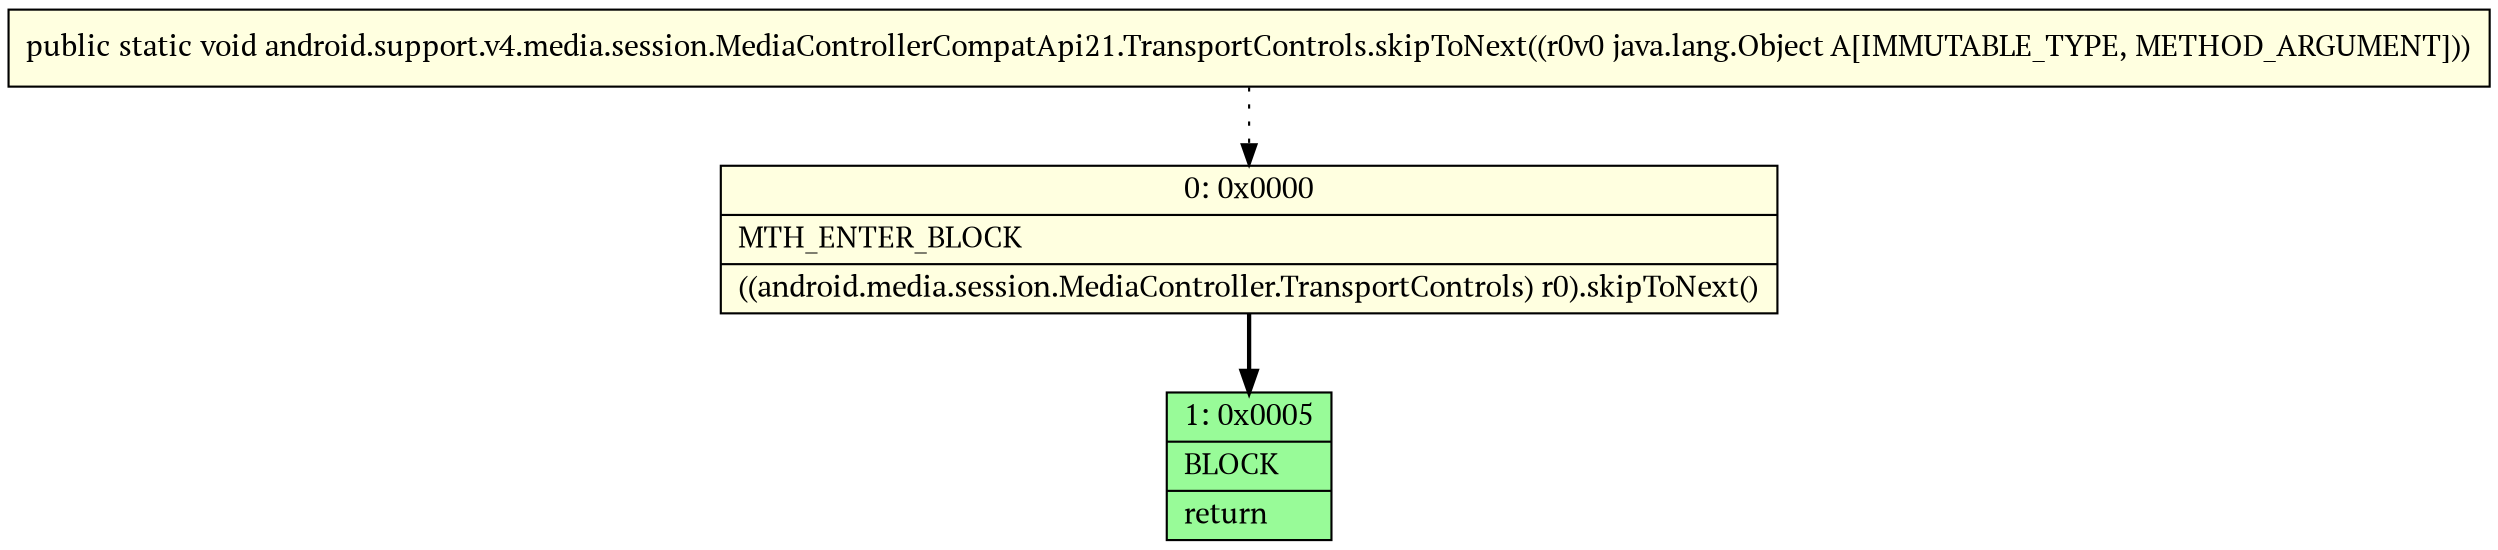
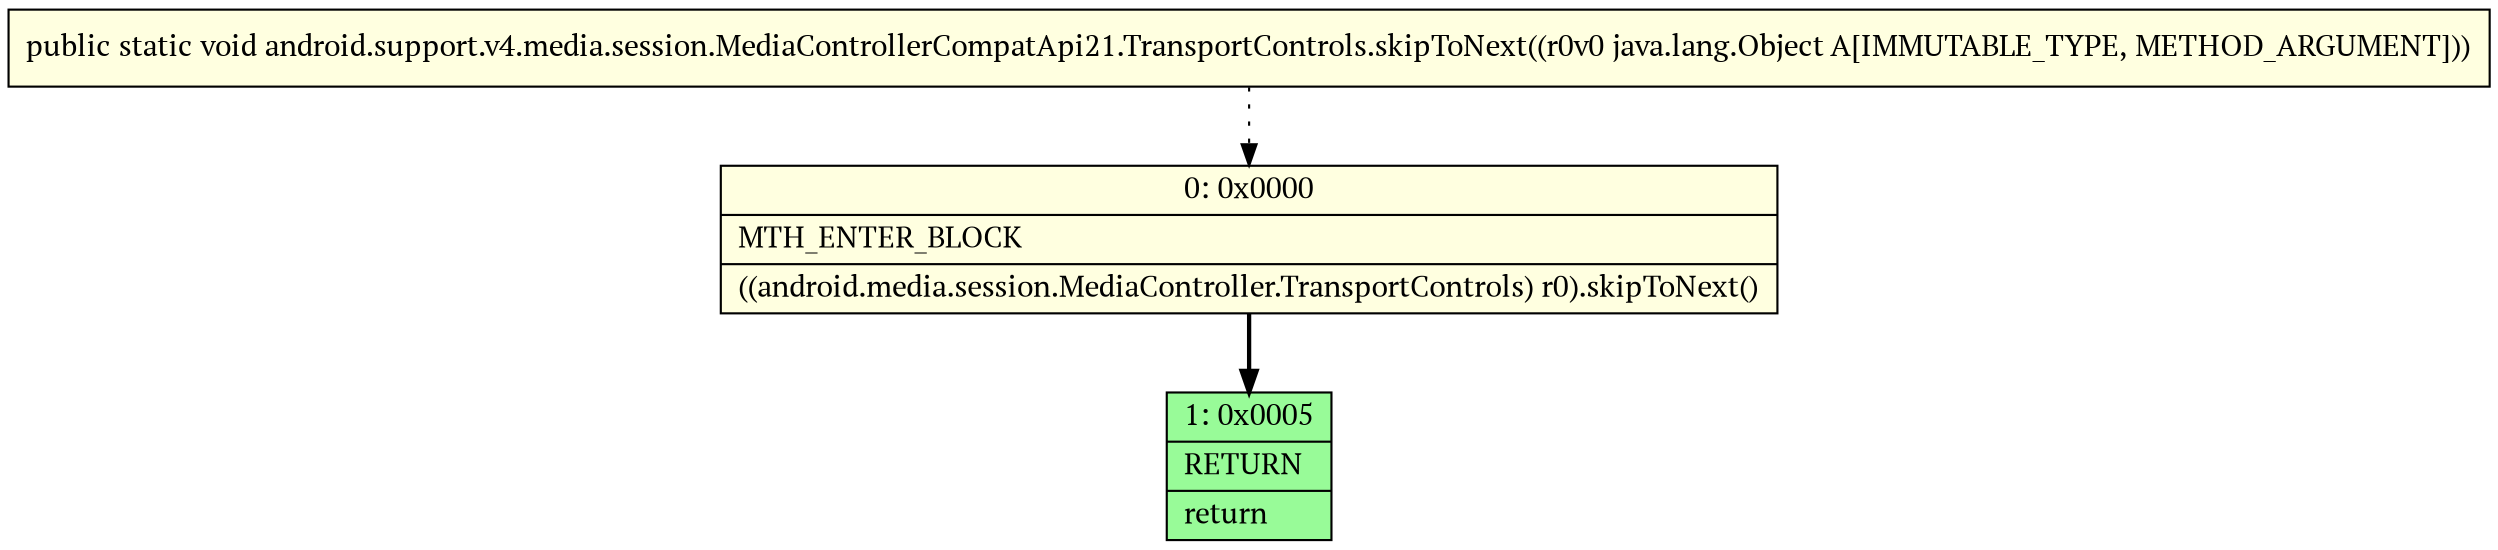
(1232, 465) -> (1244, 465)
